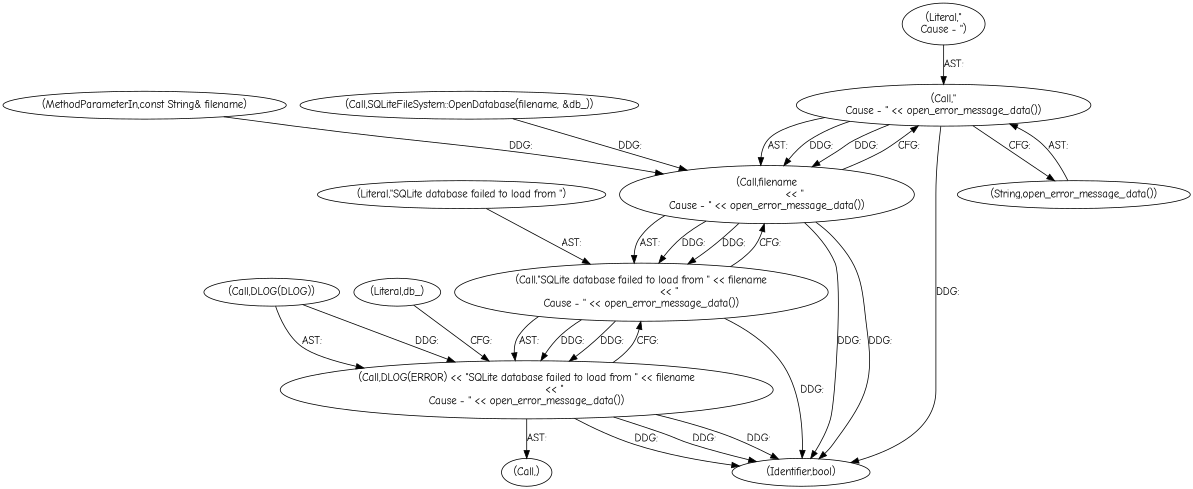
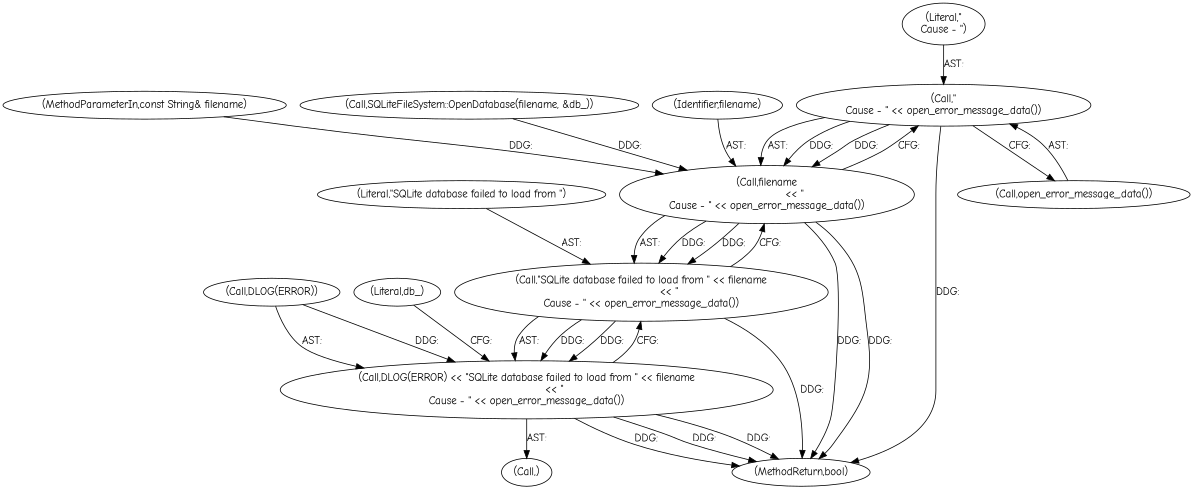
none -> (717, 105)
(1074, 195) -> (1074, 195)
(272, 292) -> (272, 292)
(801, 472) -> (801, 472)
